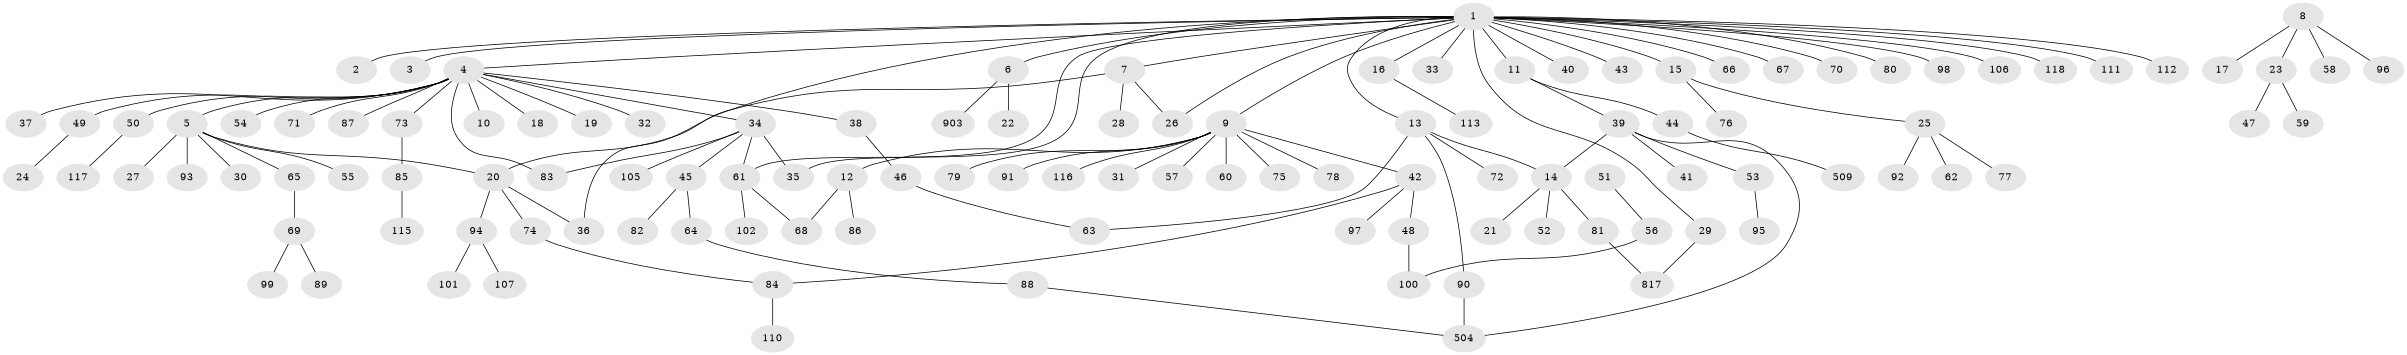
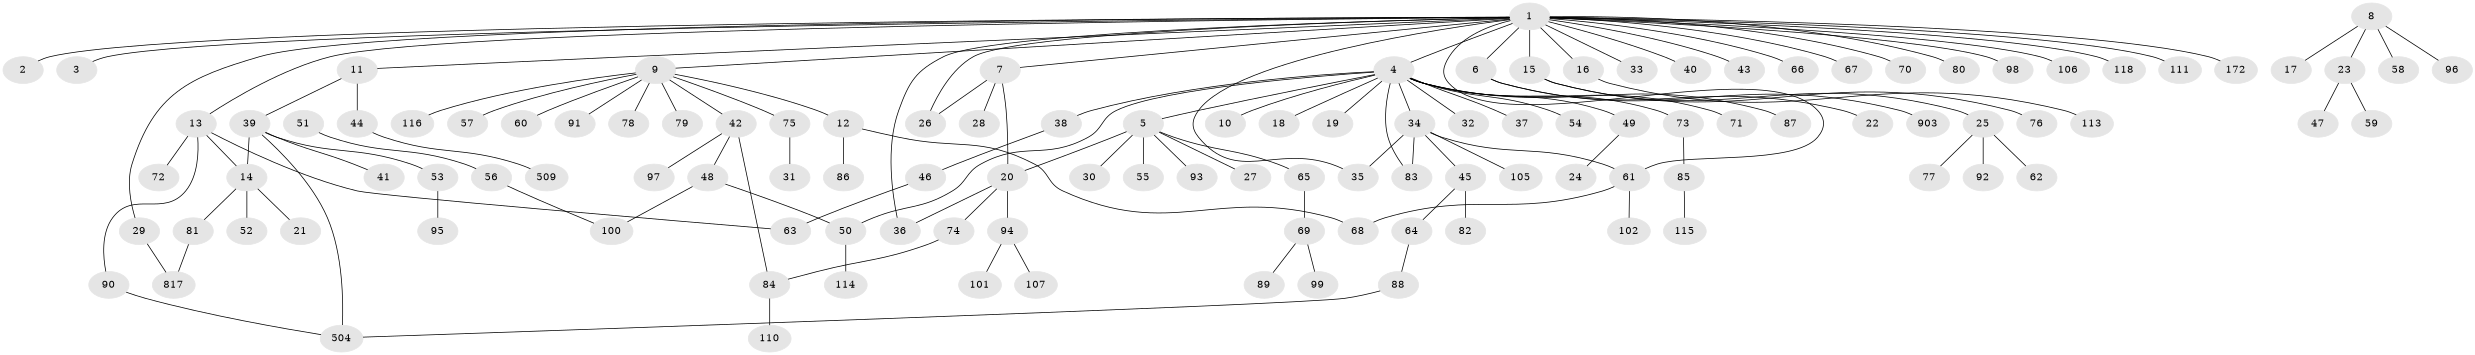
(2167, 70) -> (2236, 70)
(1172, 151) -> (790, 151)
(78, 178) -> (846, 285)
none -> (778, 203)
